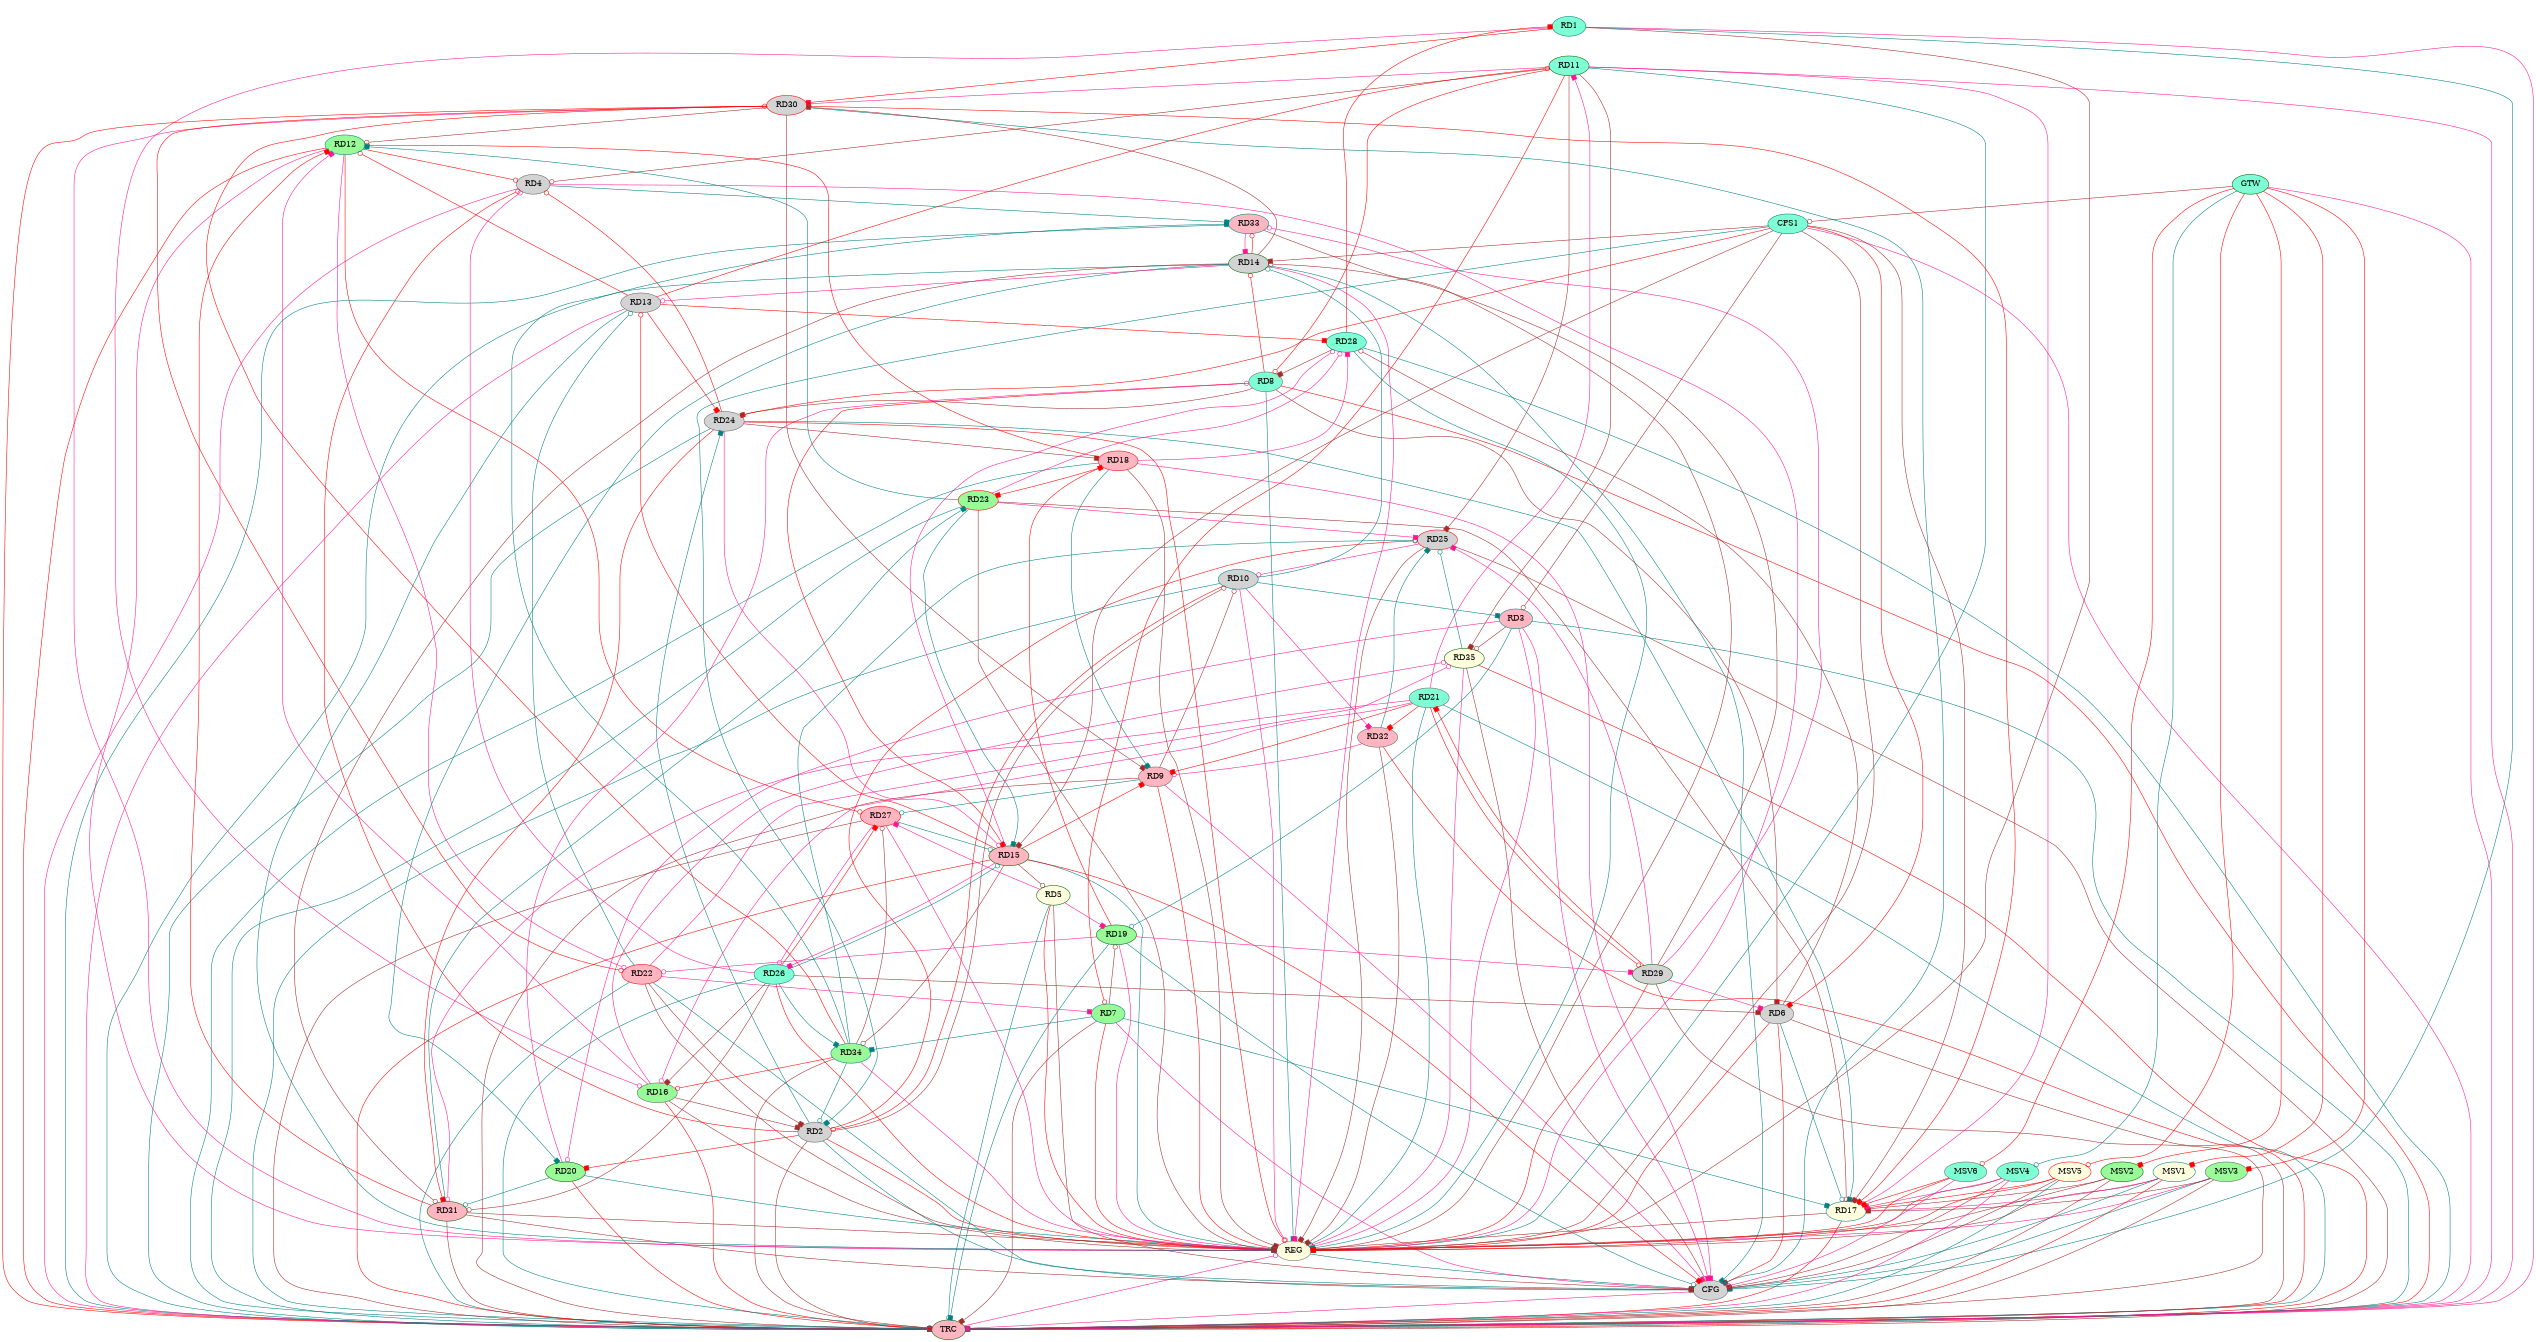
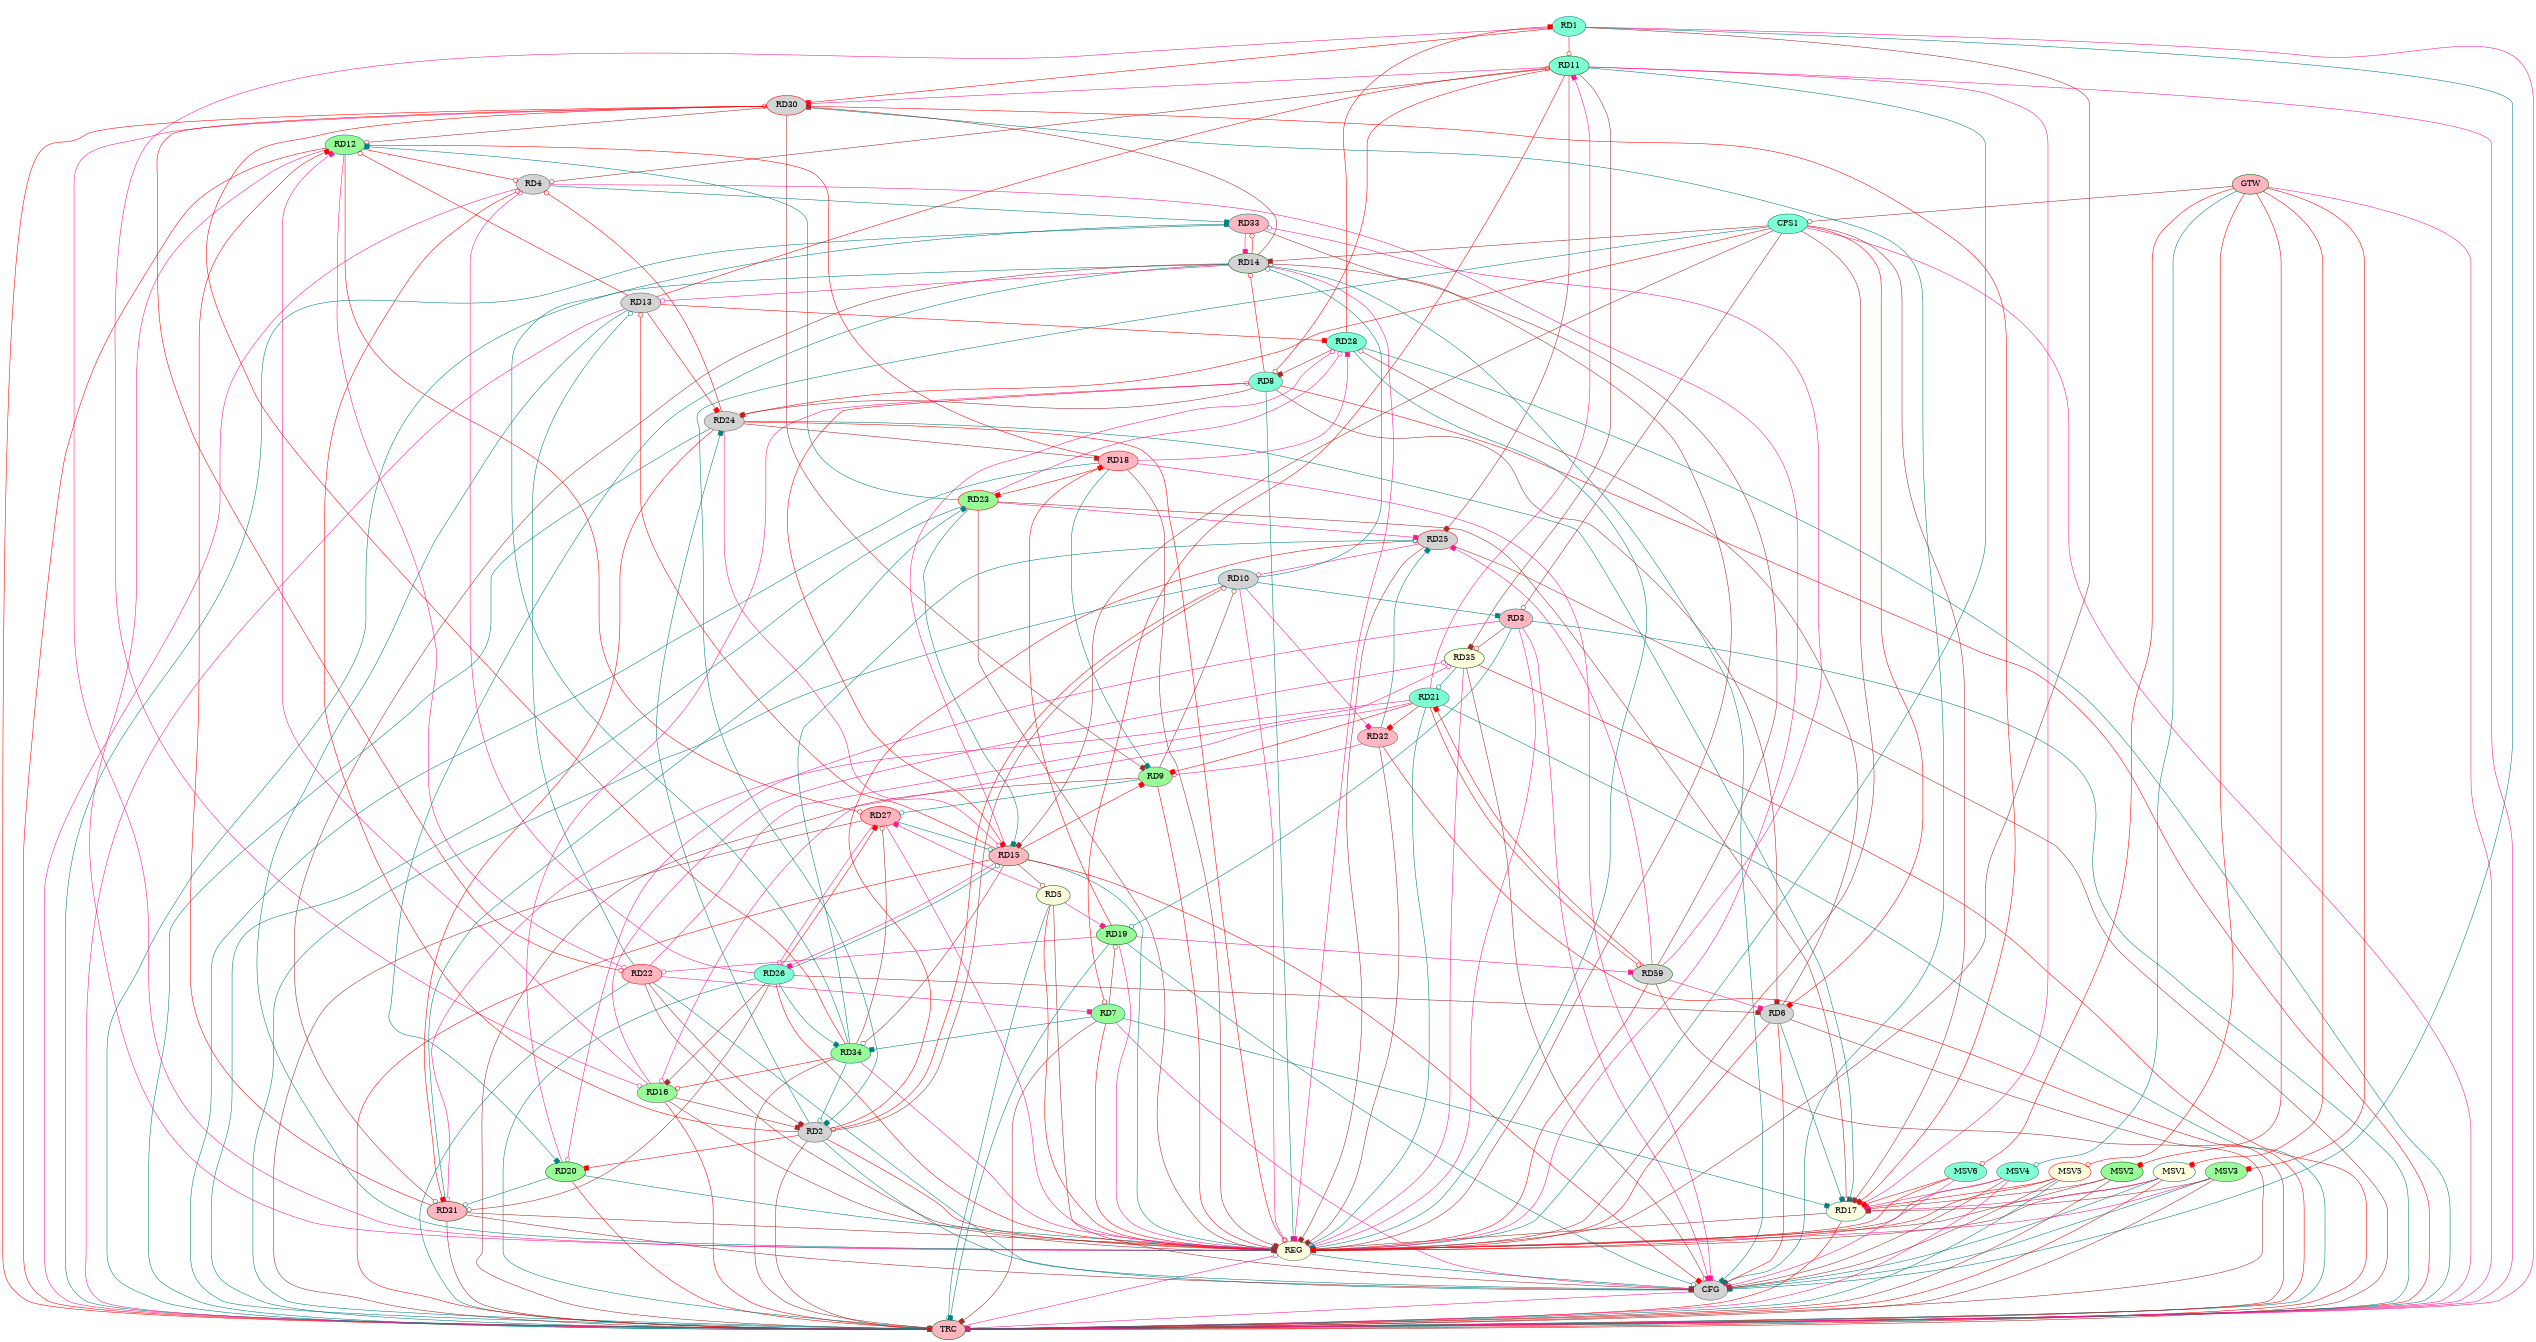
none -> (1569, 44)
(2250, 184) -> (2250, 184)
(1451, 601) -> (1448, 676)
(1155, 777) -> (1155, 777)
(1652, 974) -> (1652, 974)
(1439, 1024) -> none
(1809, 1106) -> (1809, 1106)
